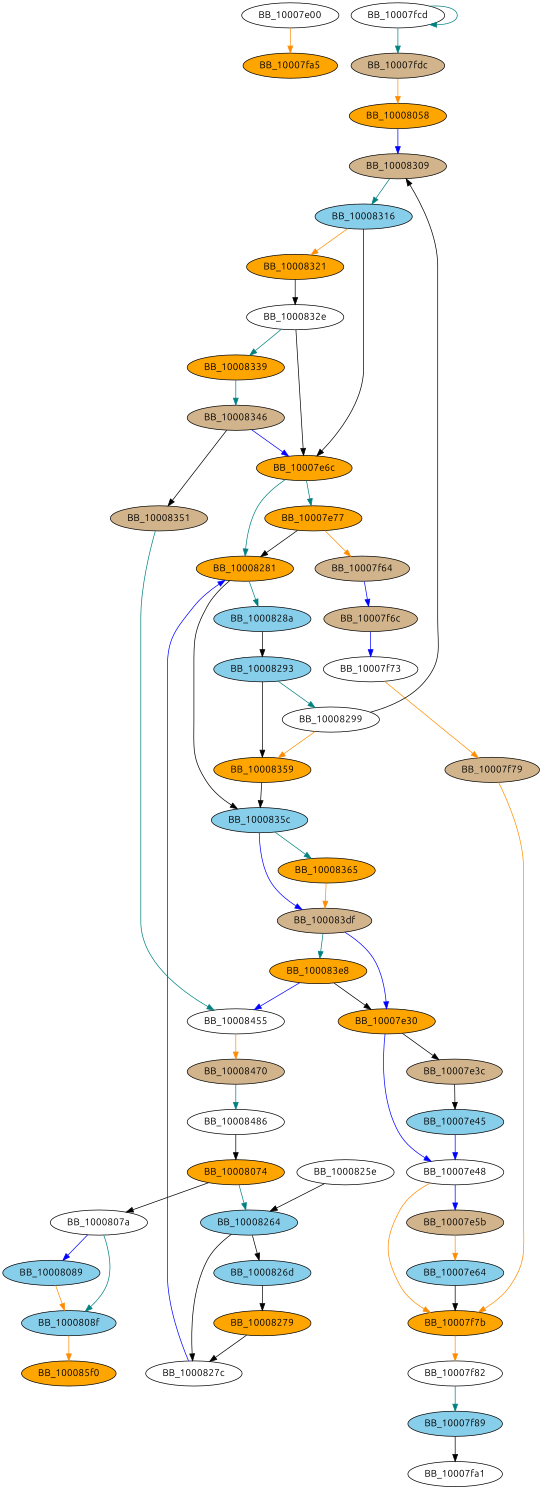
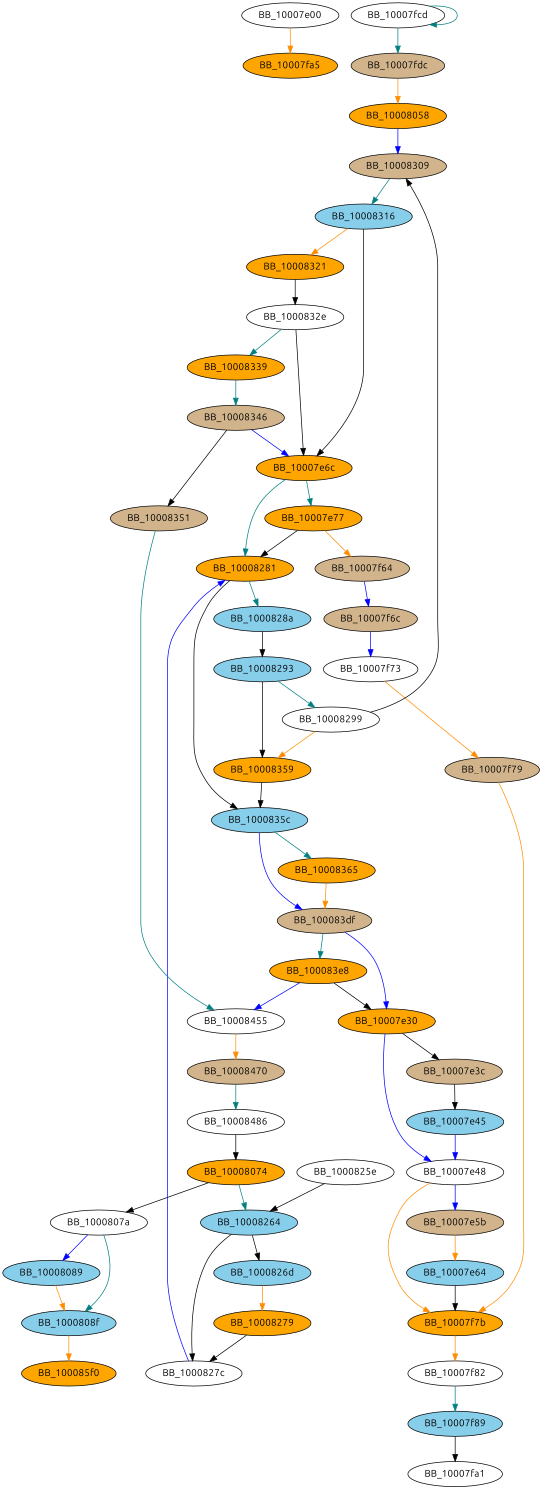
(262, 1295) -> (262, 1295)
